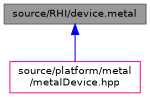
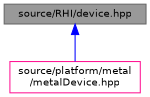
(75, 14) -> (75, 14)
